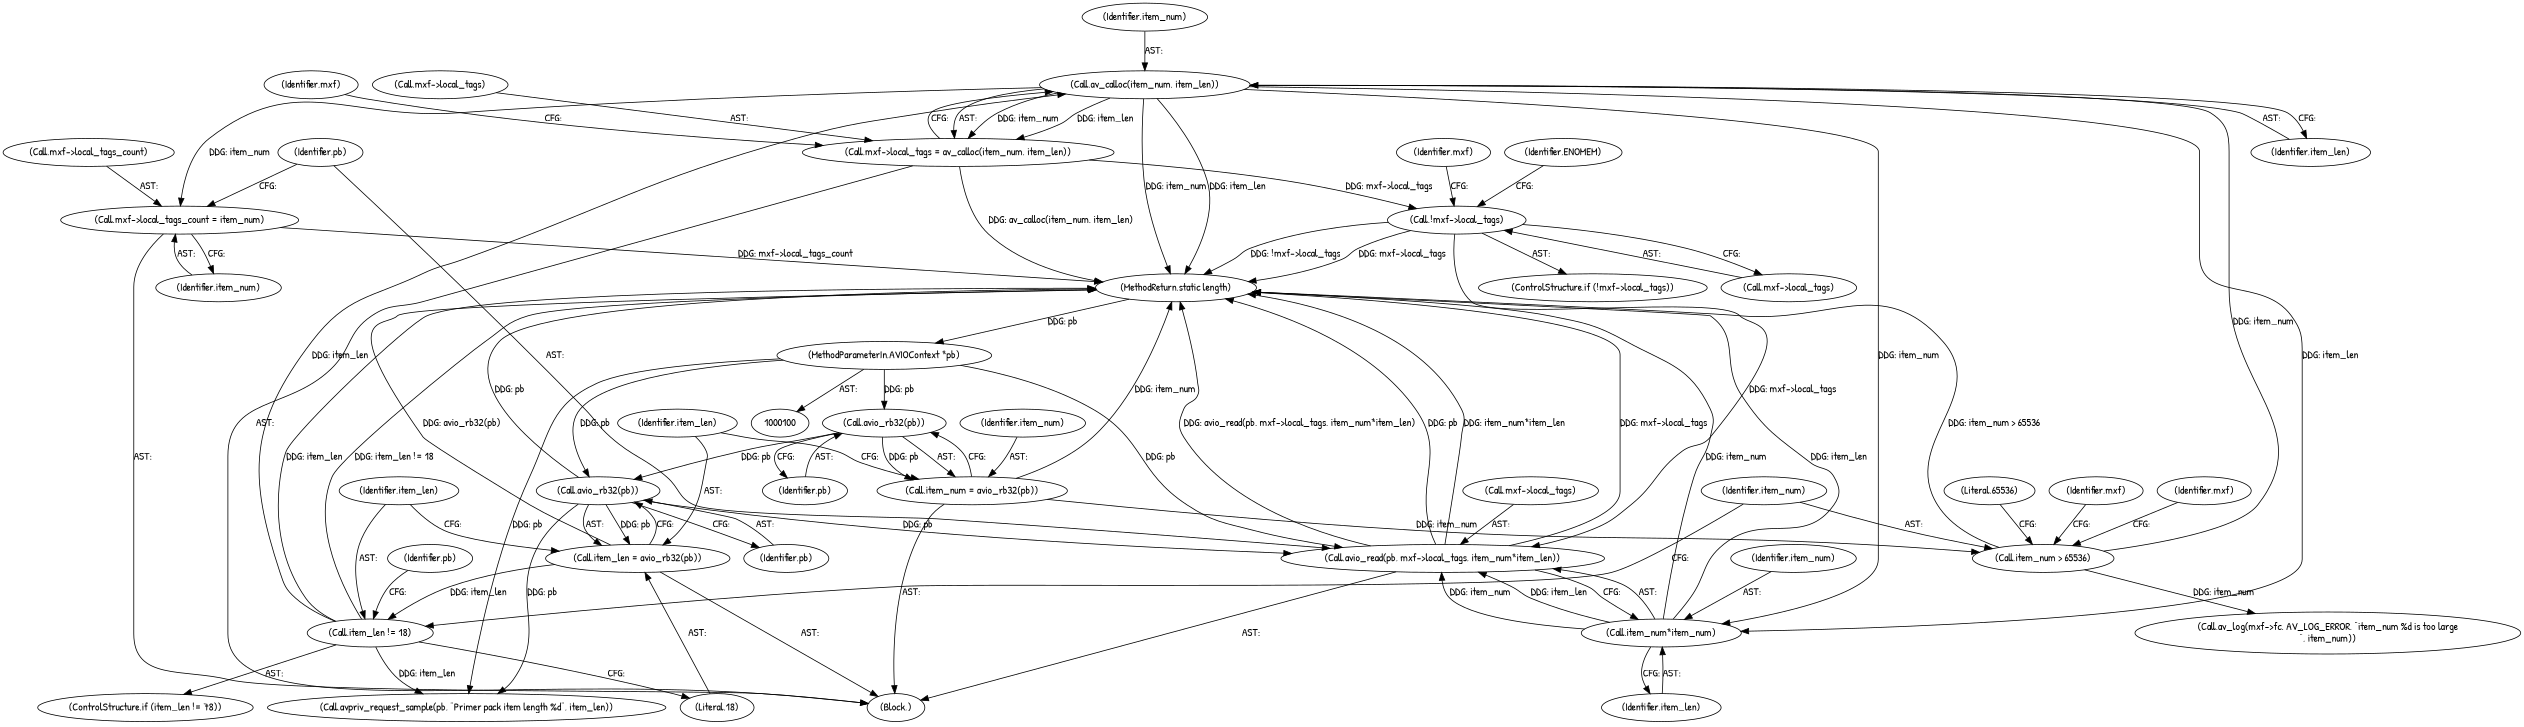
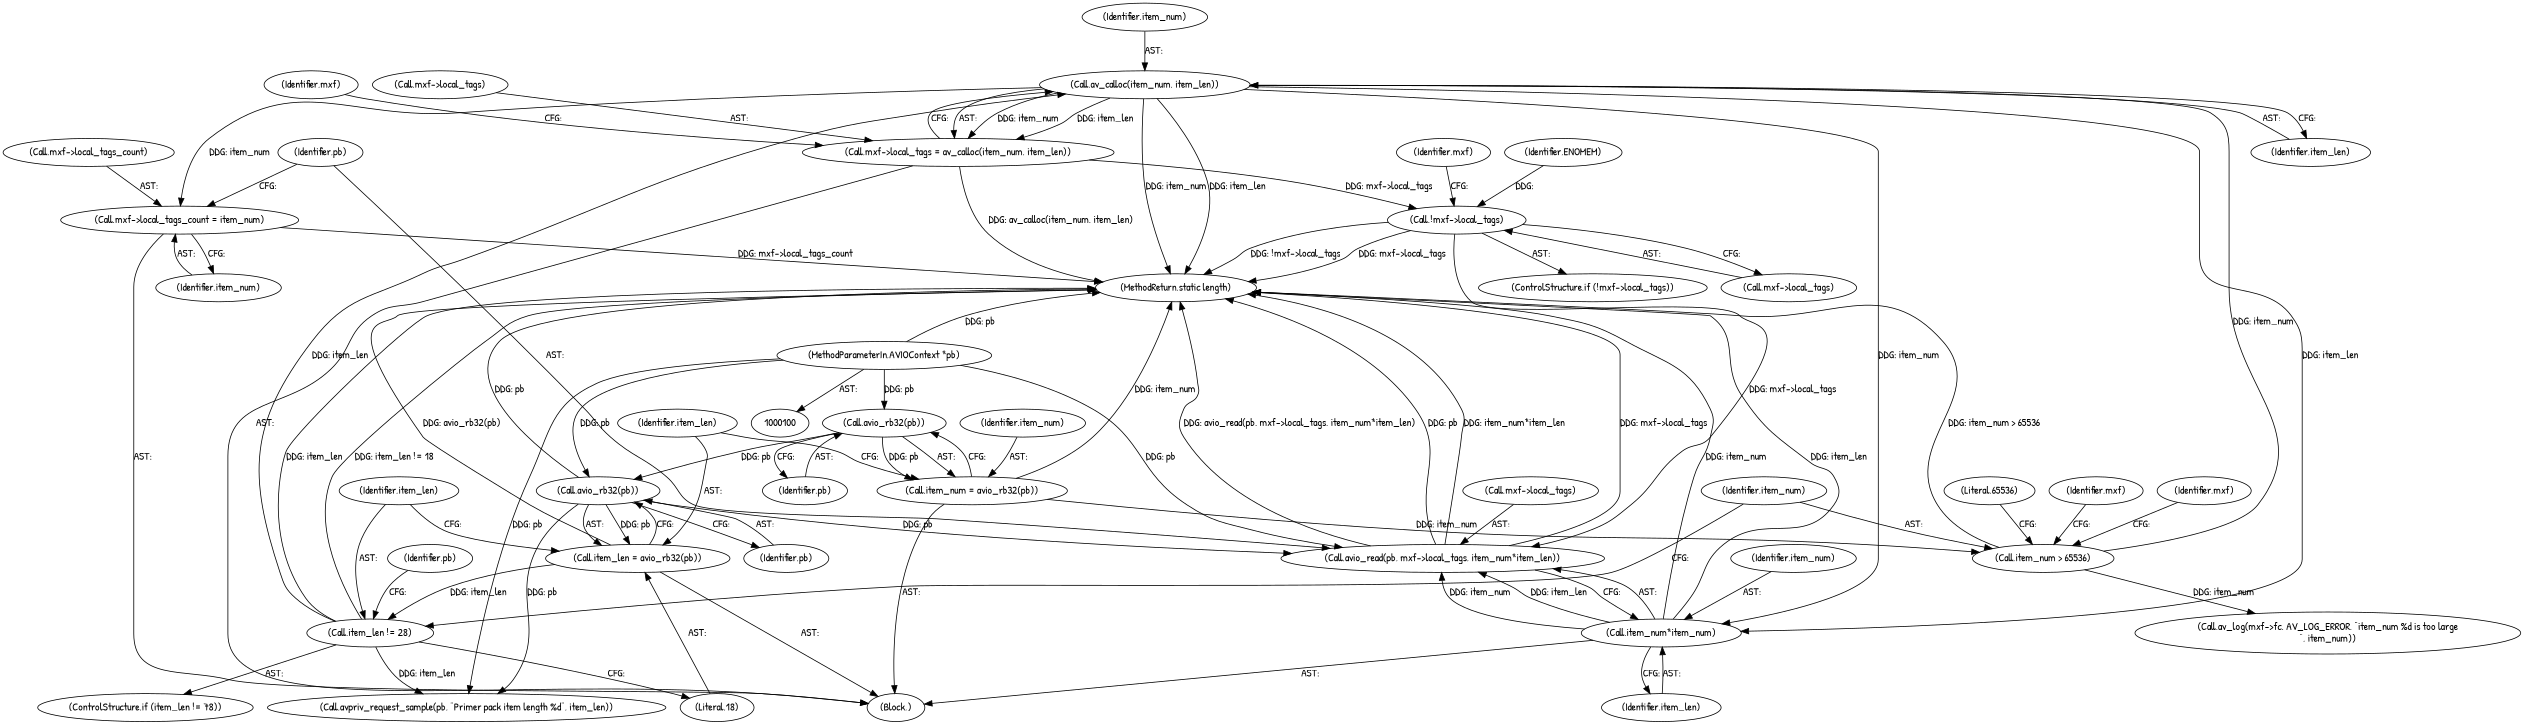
(1526, 186) -> (1526, 186)
(1036, 320) -> (997, 308)
(370, 633) -> (370, 633)
(1162, 635) -> (1263, 672)
